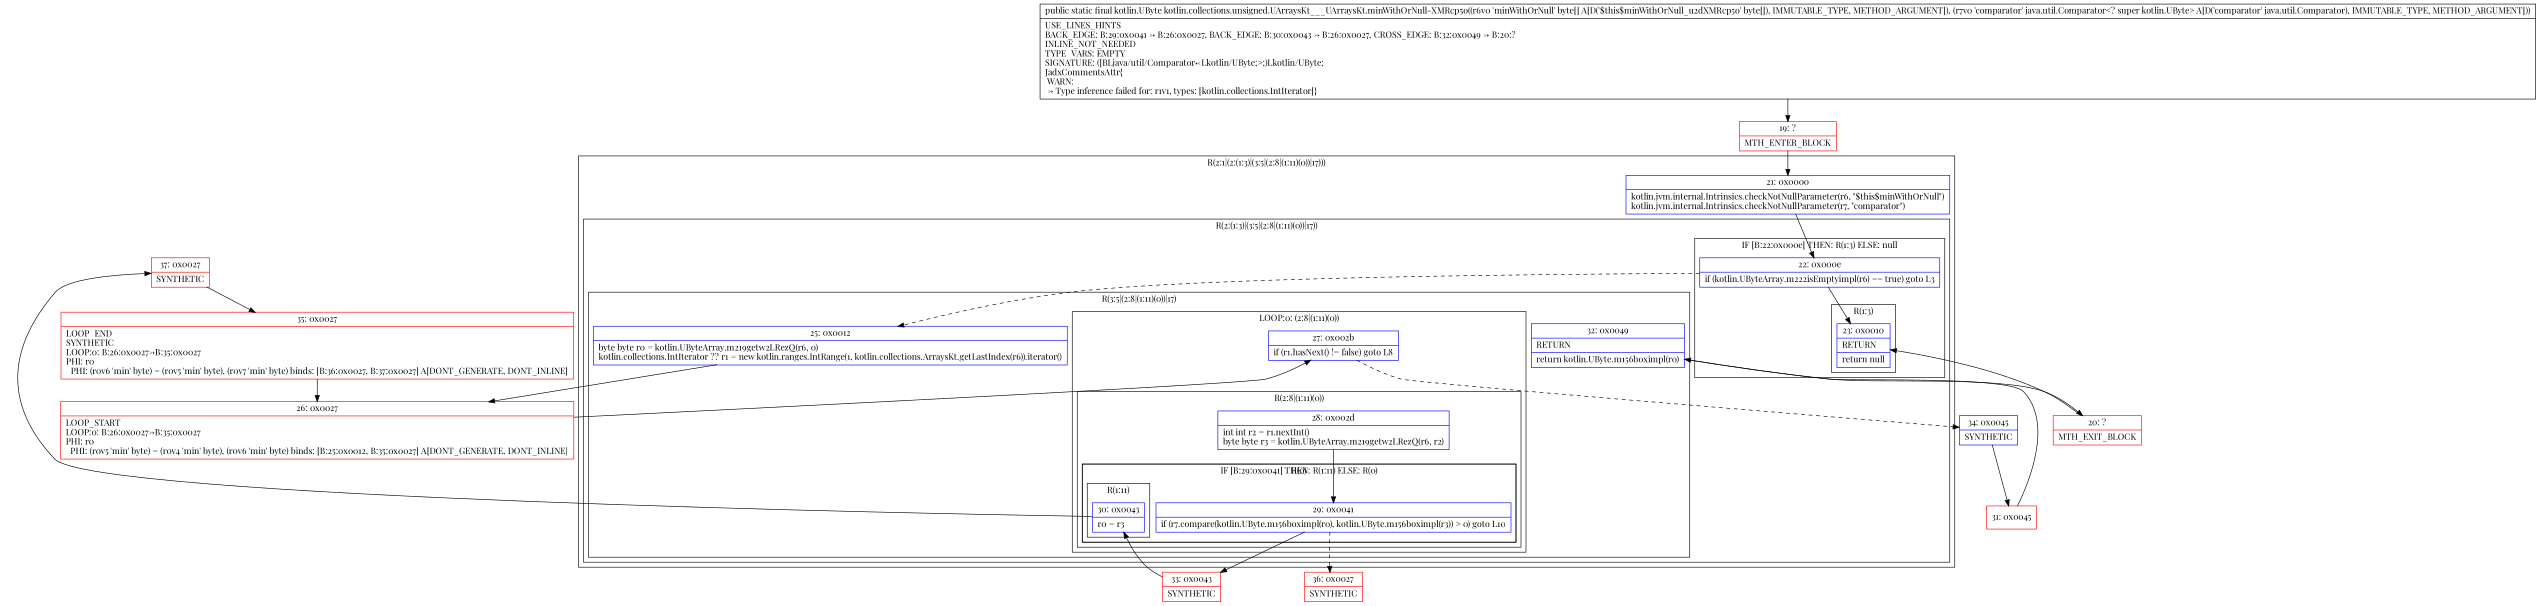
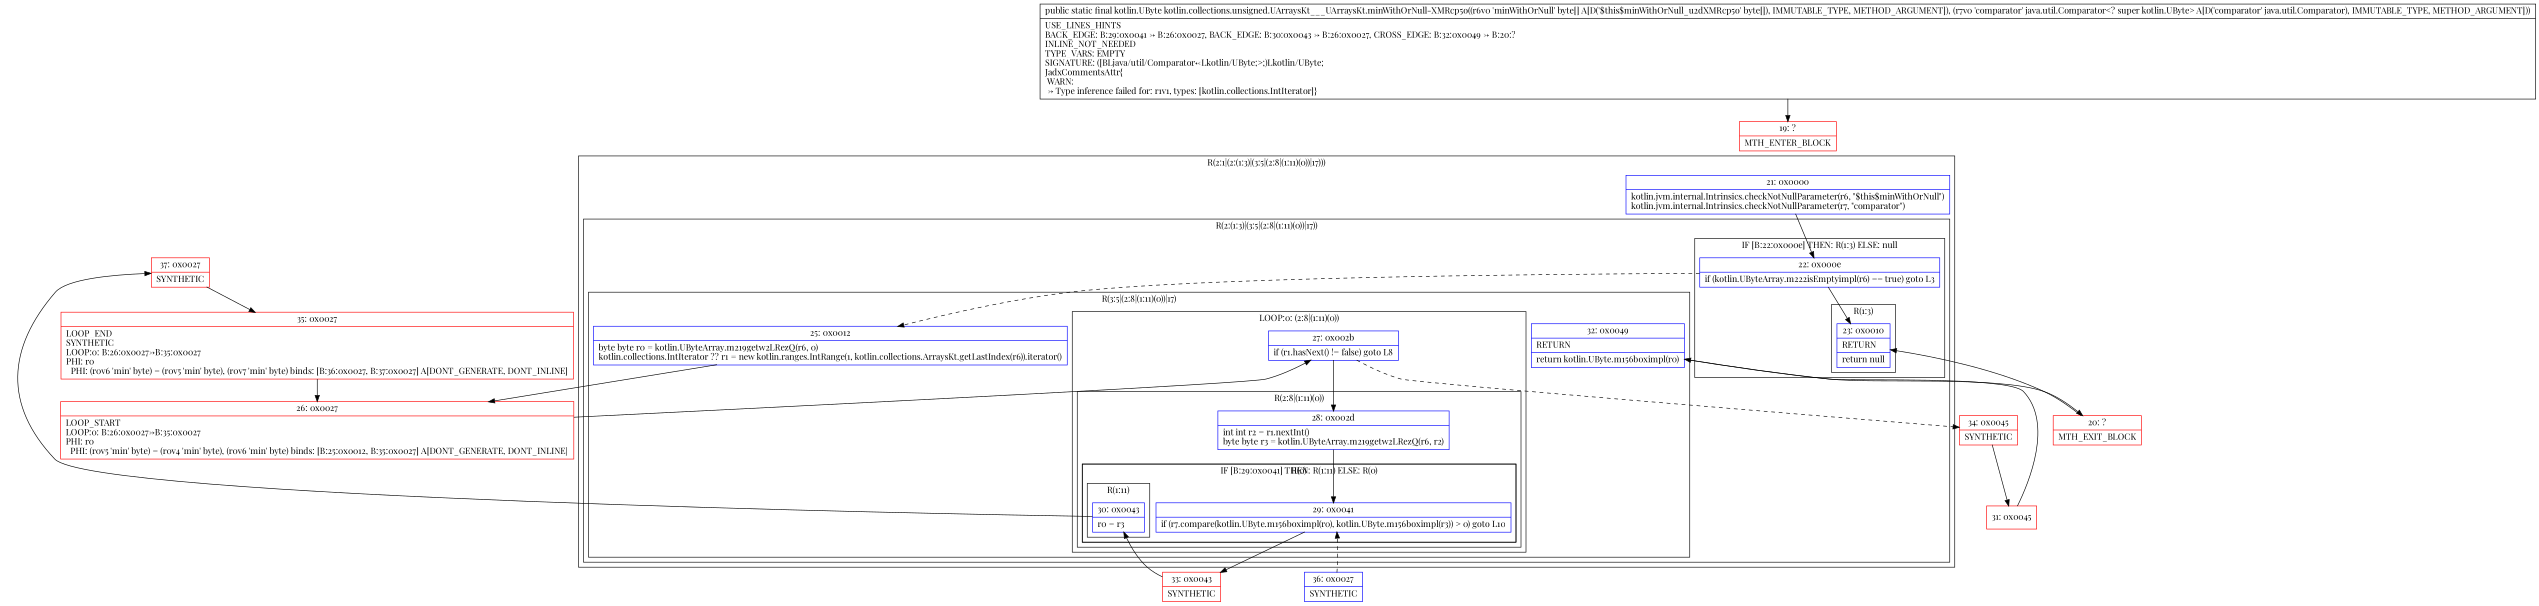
(1788, 160) -> none
none -> (1334, 382)
(1988, 430) -> (1988, 430)
(1329, 549) -> (1338, 555)
(1334, 587) -> (1334, 587)
